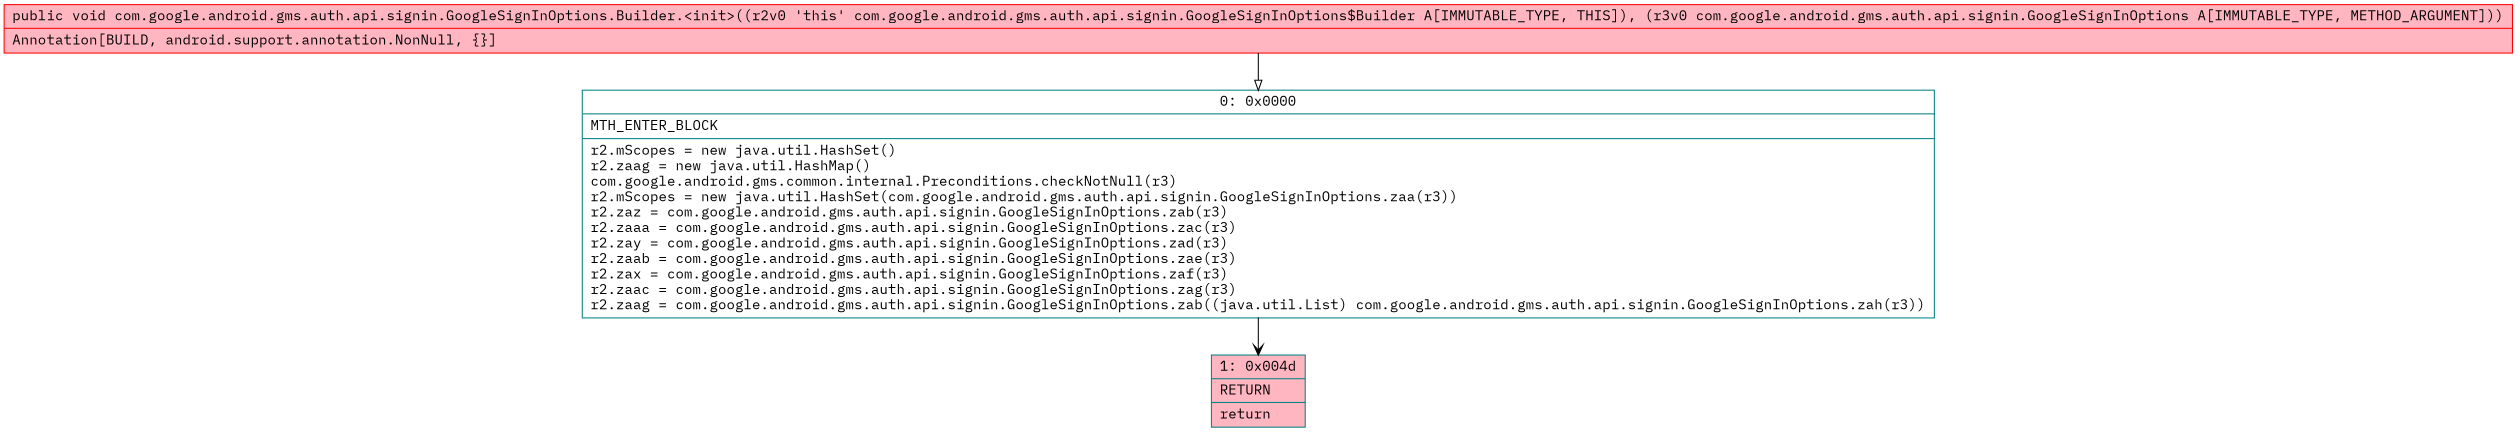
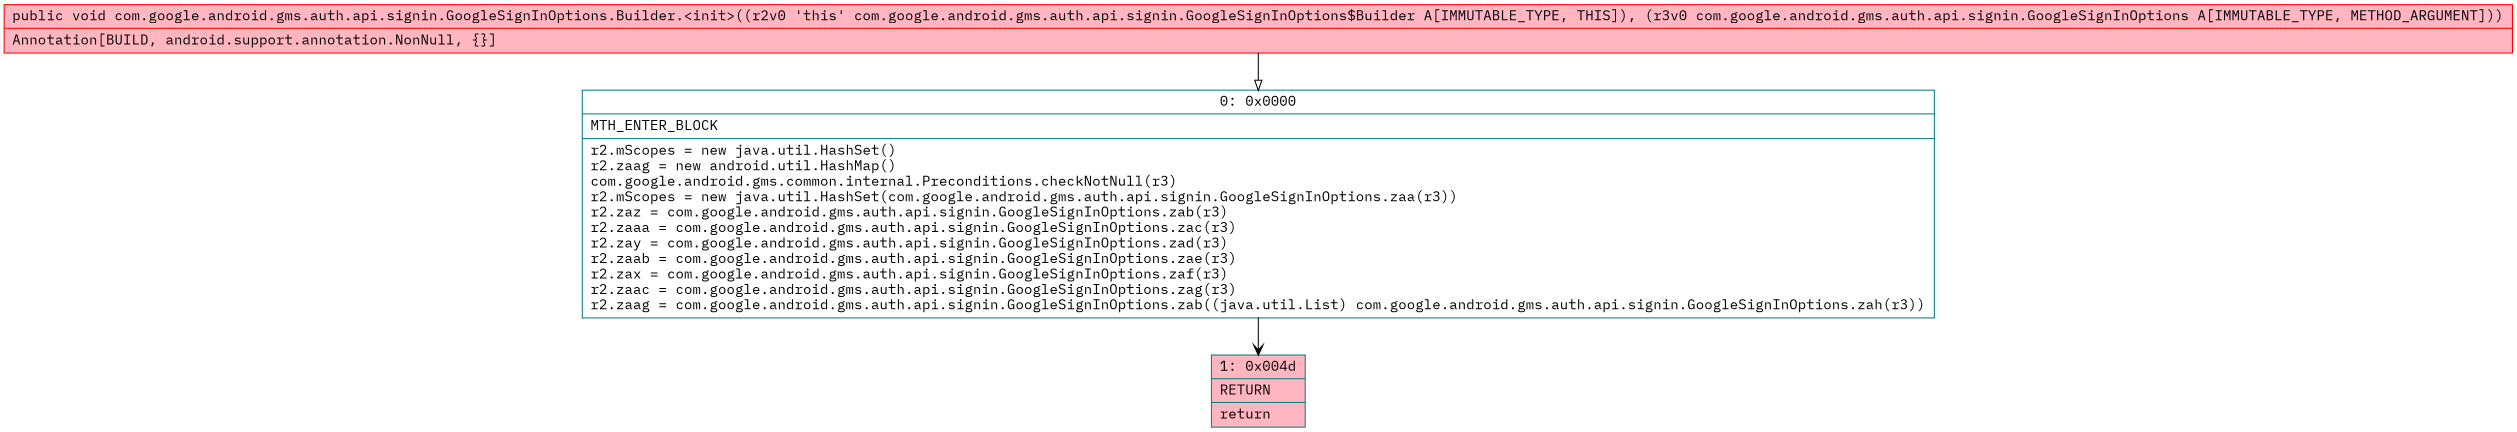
(731, 166) -> (744, 166)
